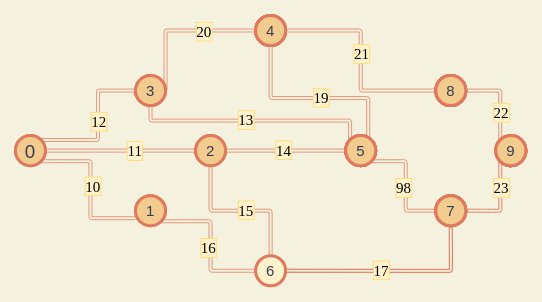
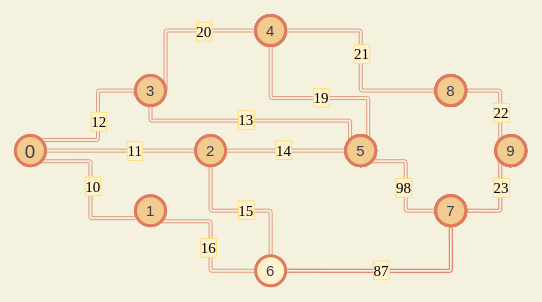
(381, 270) -> (381, 270)
